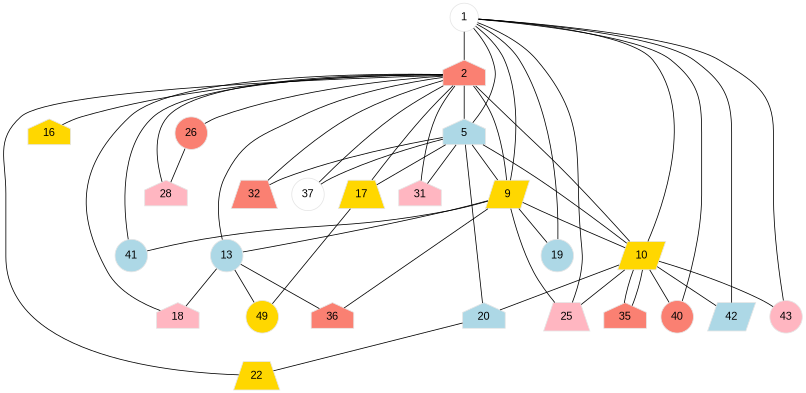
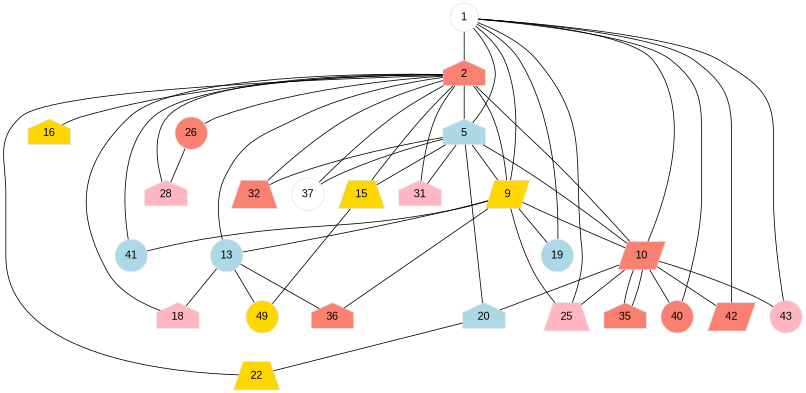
(362, 194) -> (362, 194)
(642, 256) -> (642, 256)
(732, 317) -> (732, 317)
